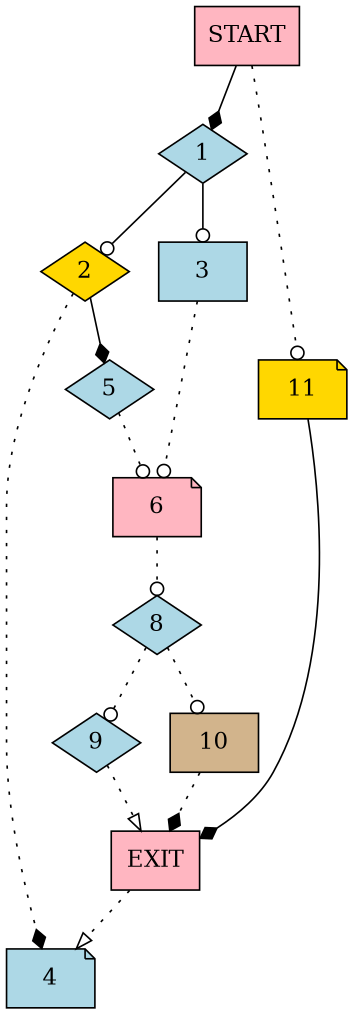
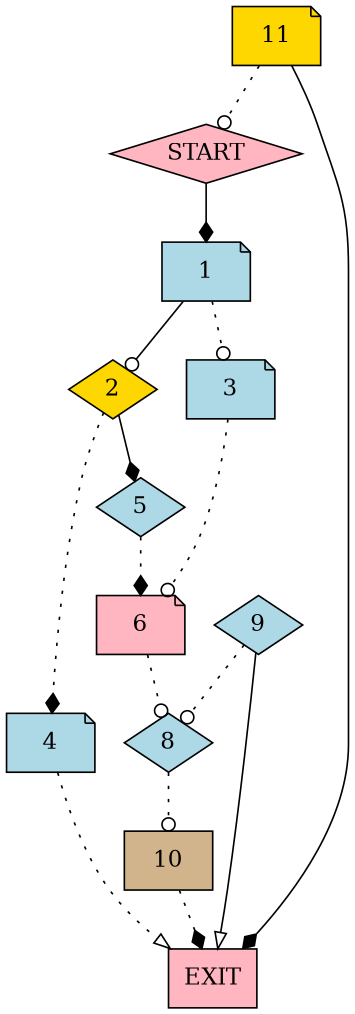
(247, 36) -> (206, 154)
(203, 154) -> (206, 272)
(203, 206) -> (217, 324)
(275, 206) -> (244, 91)
(203, 272) -> (231, 389)
(130, 439) -> (141, 556)
(130, 678) -> (218, 679)
(120, 791) -> (240, 793)
(109, 914) -> (93, 864)
